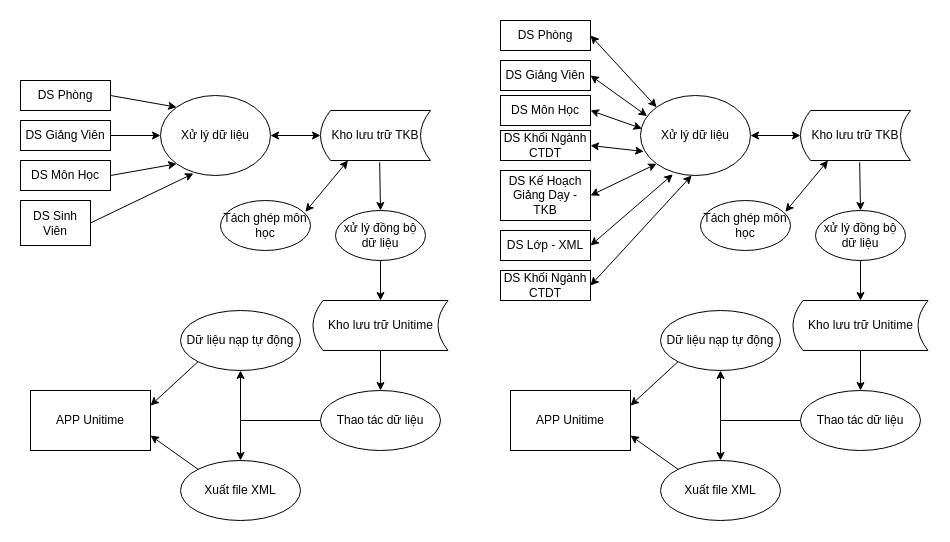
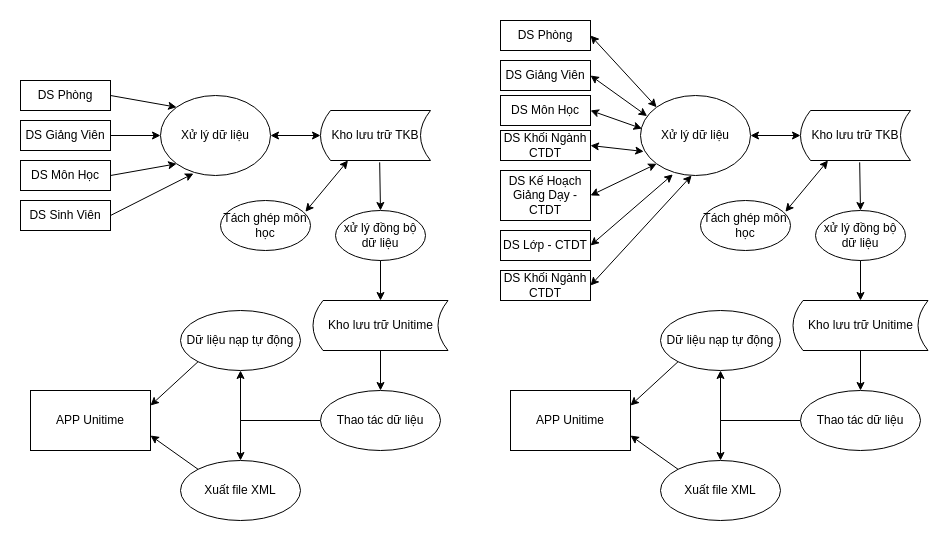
(546, 196) -> (546, 196)
(56, 223) -> (66, 216)
(546, 246) -> (546, 246)
